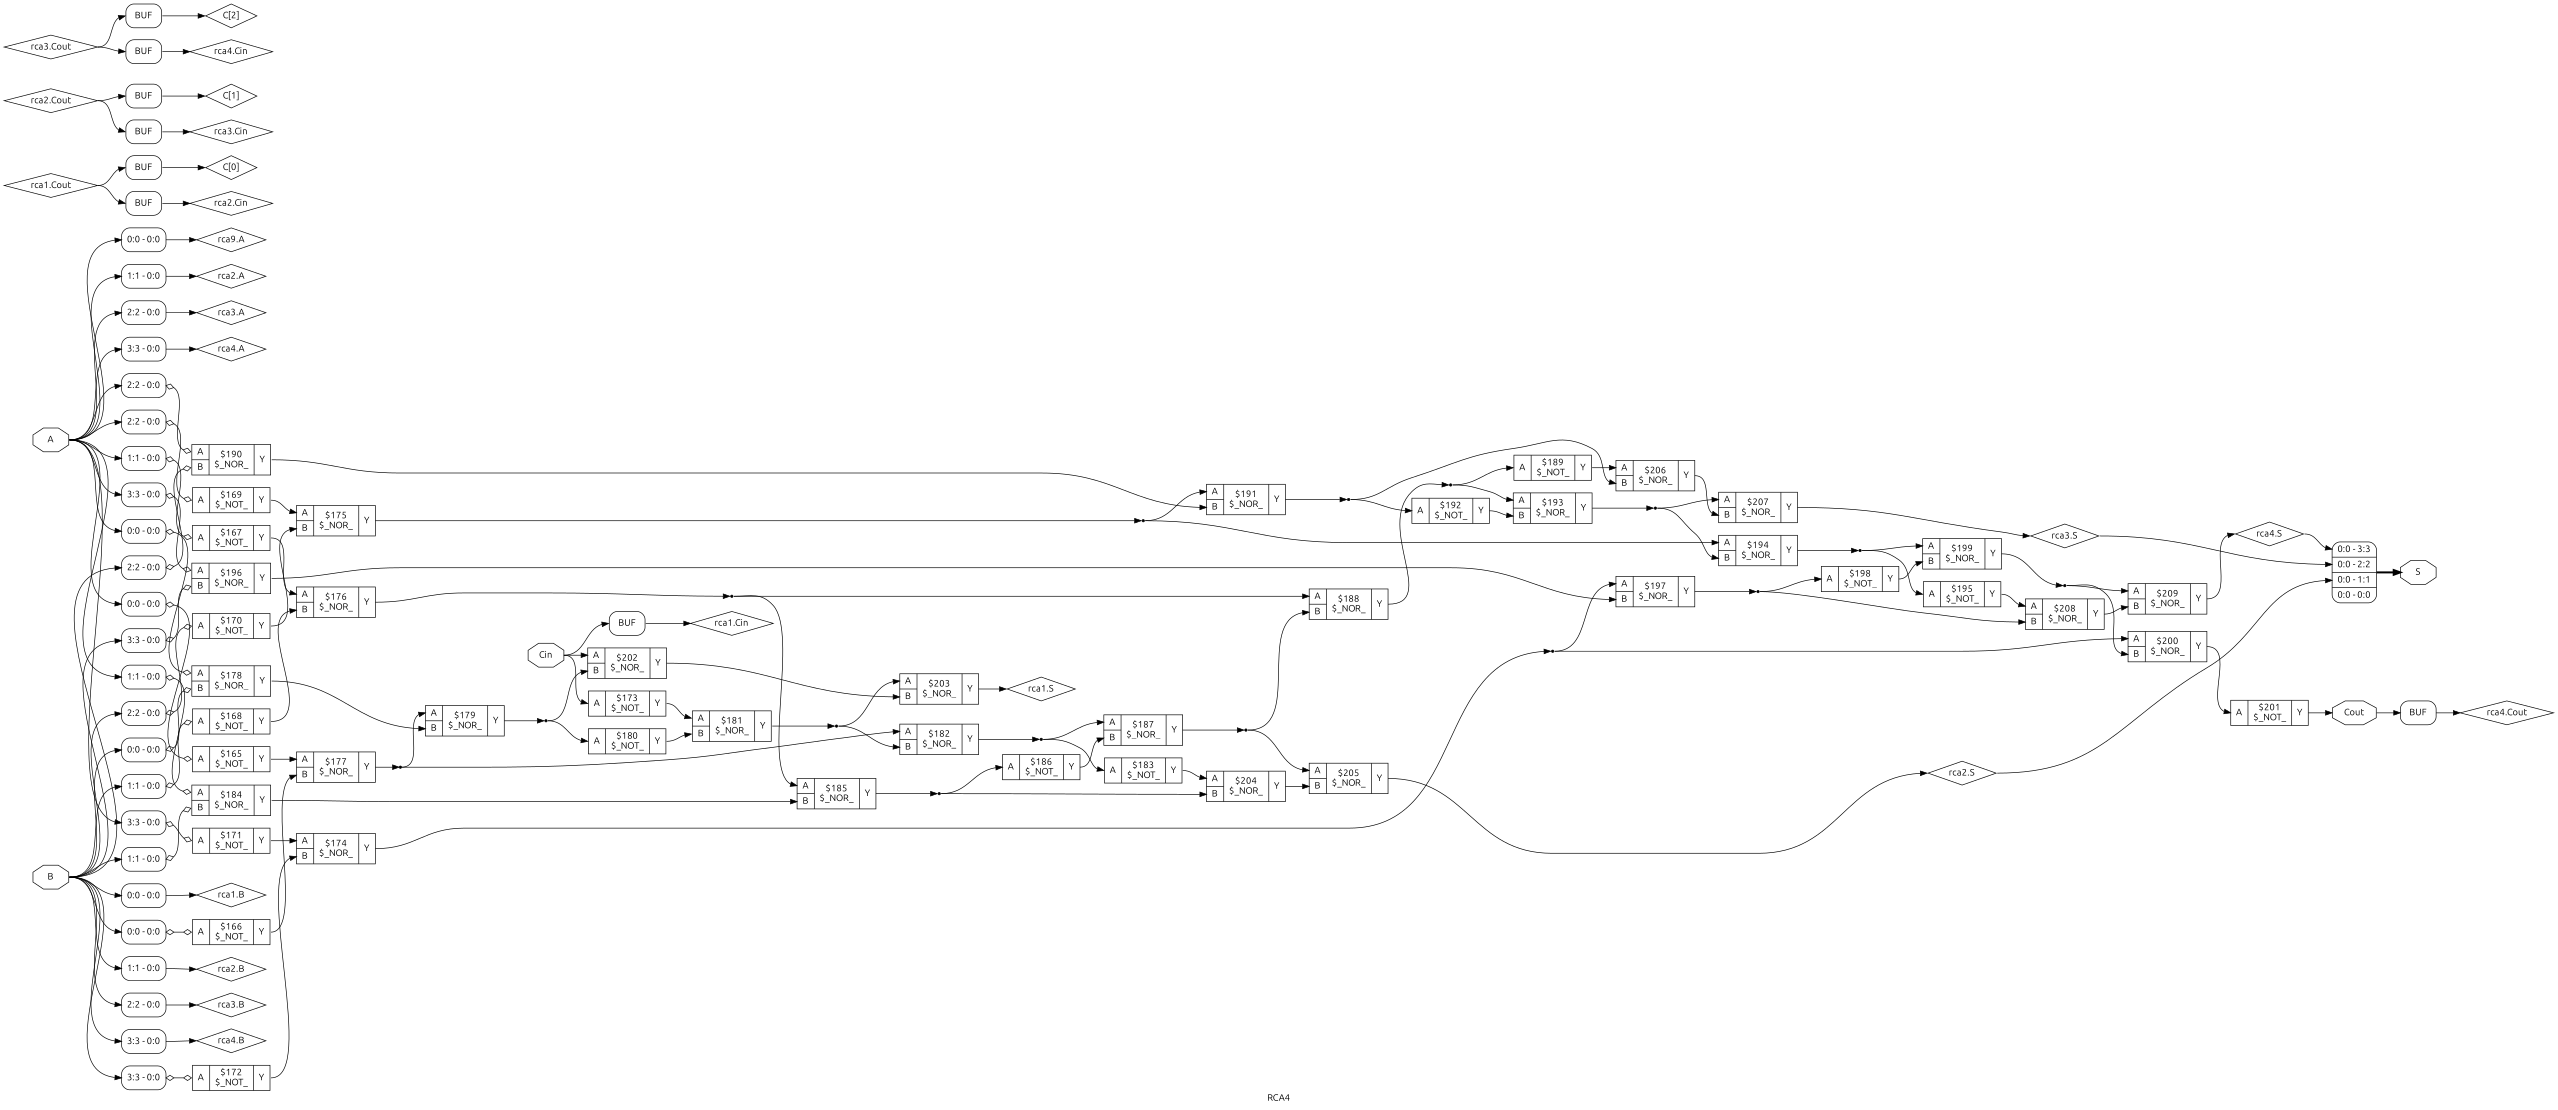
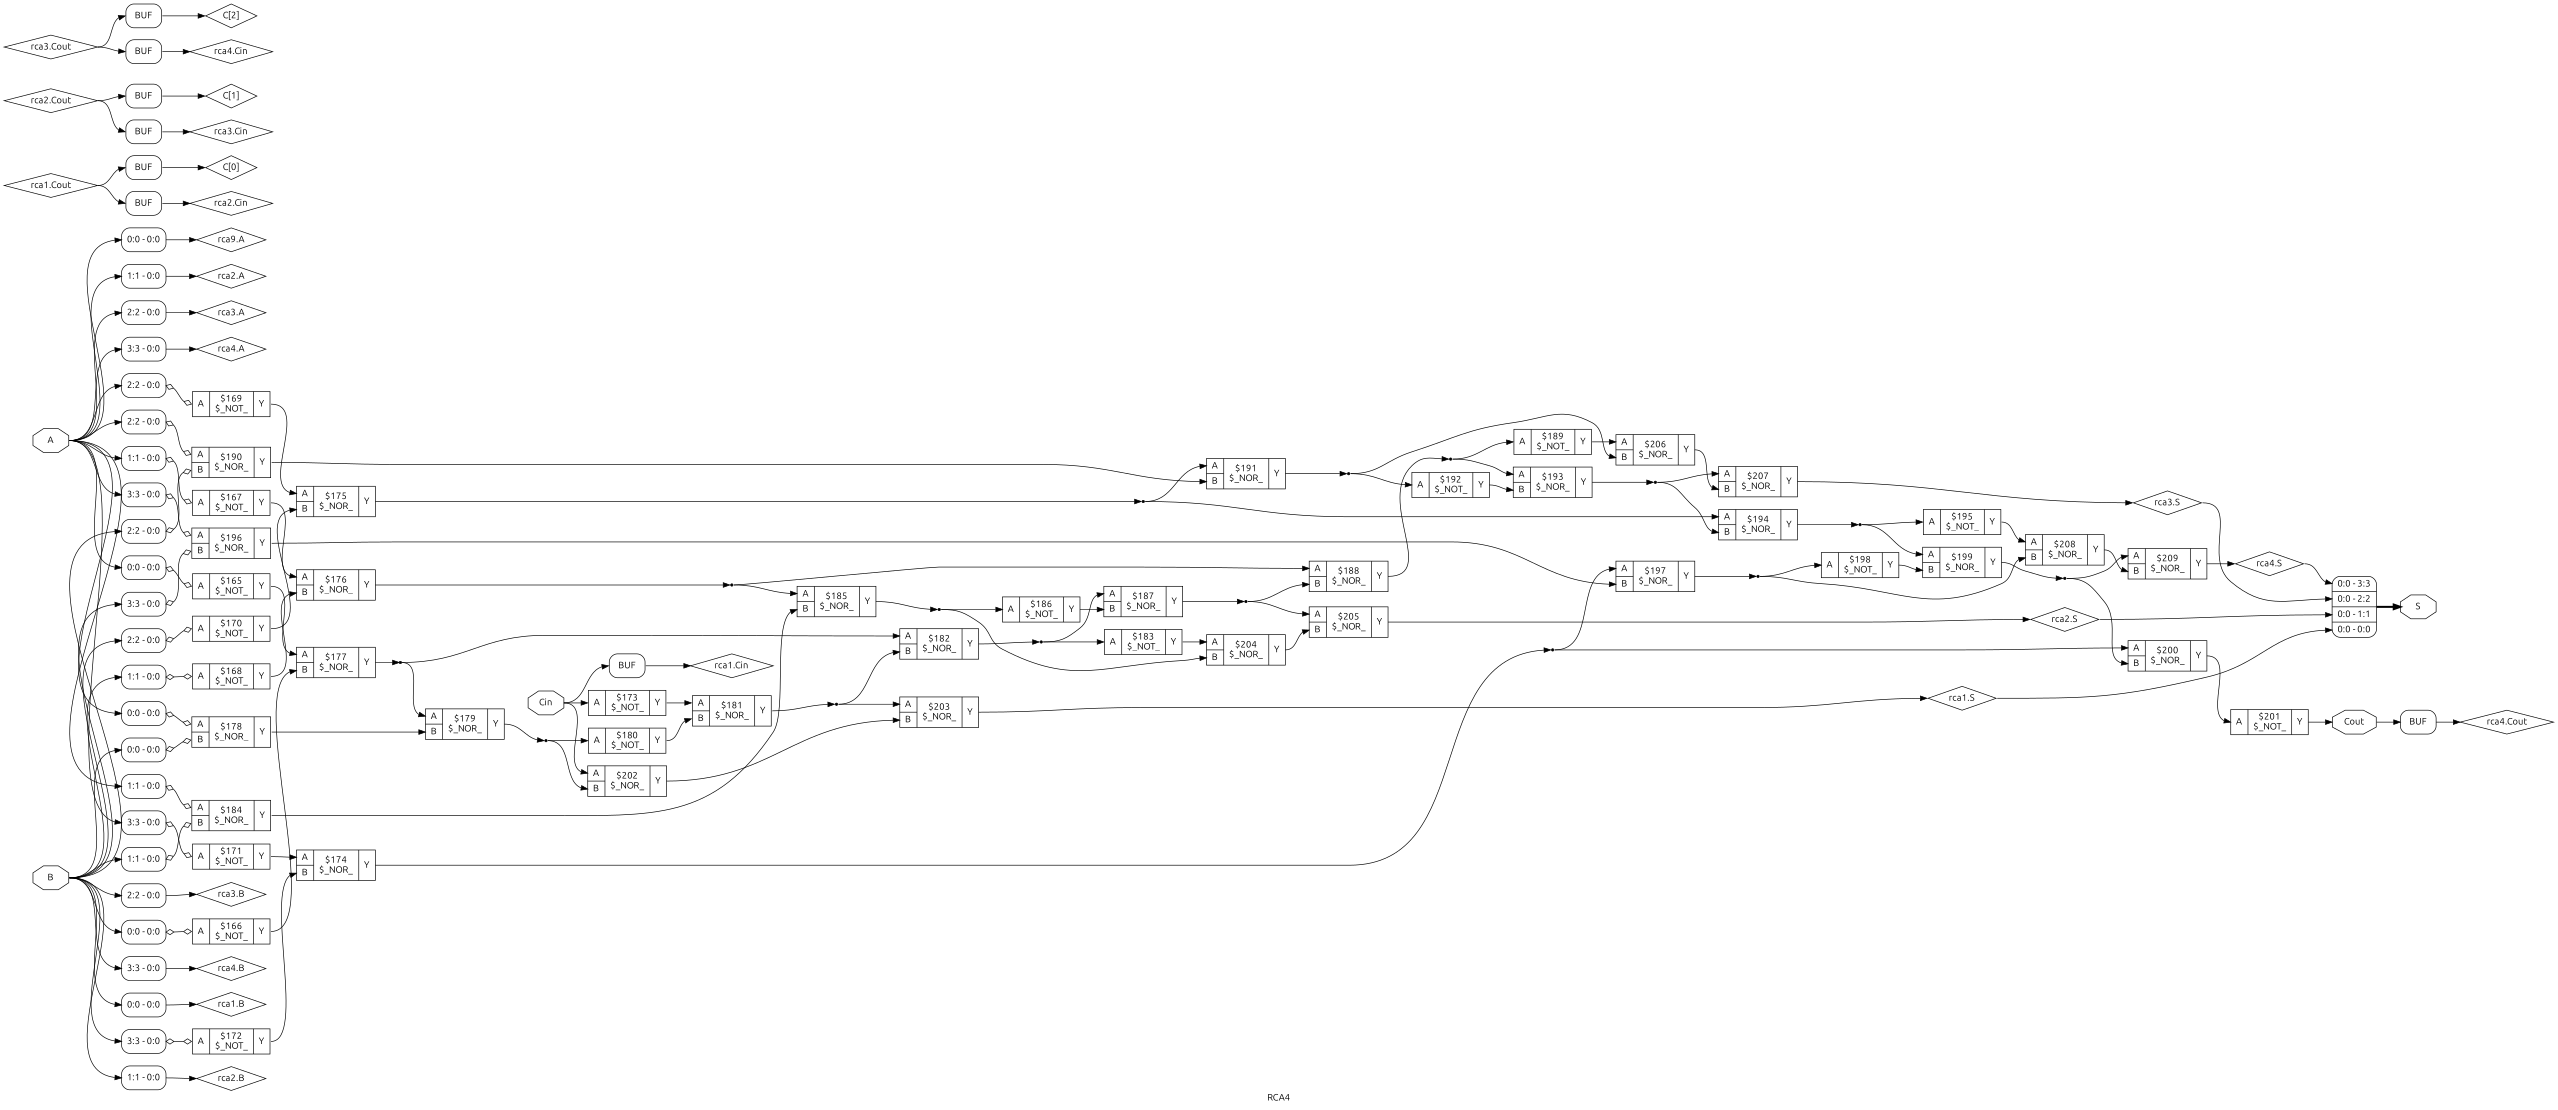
none -> (2166, 686)
